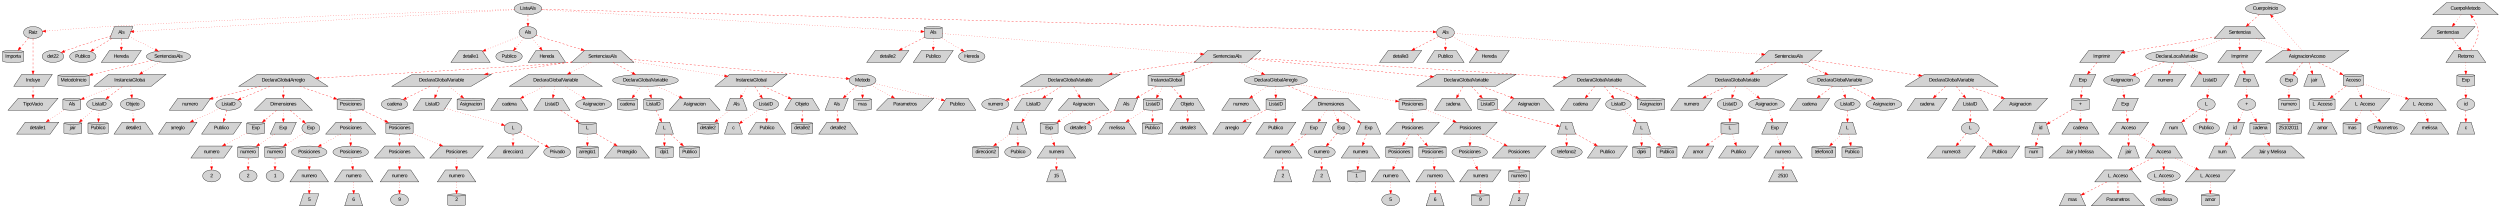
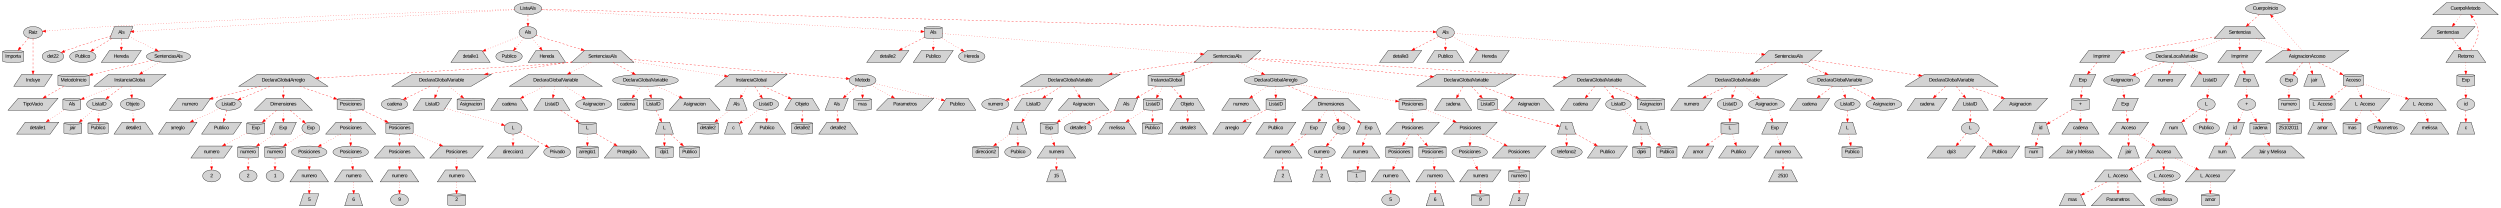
(33, 91) -> (55, 91)
(1824, 152) -> none
(1951, 152) -> (1951, 152)
